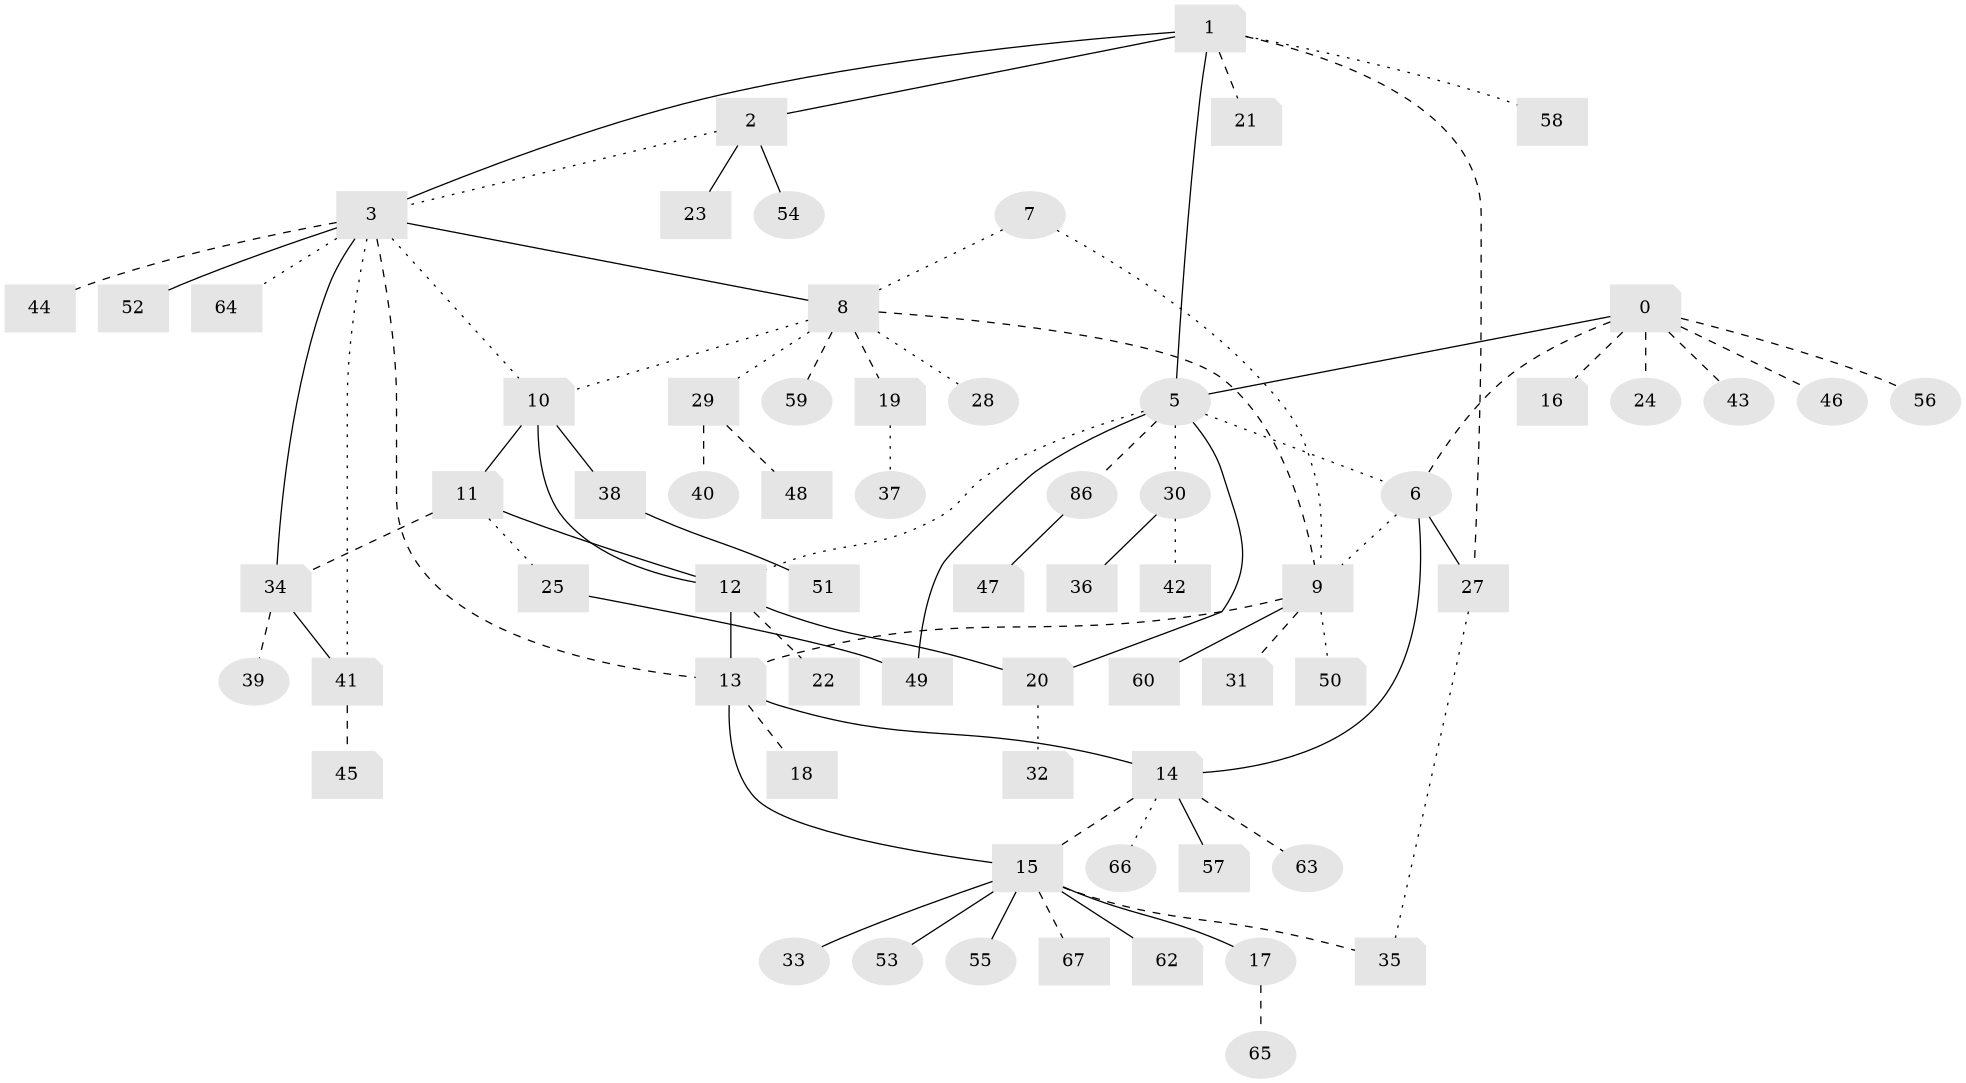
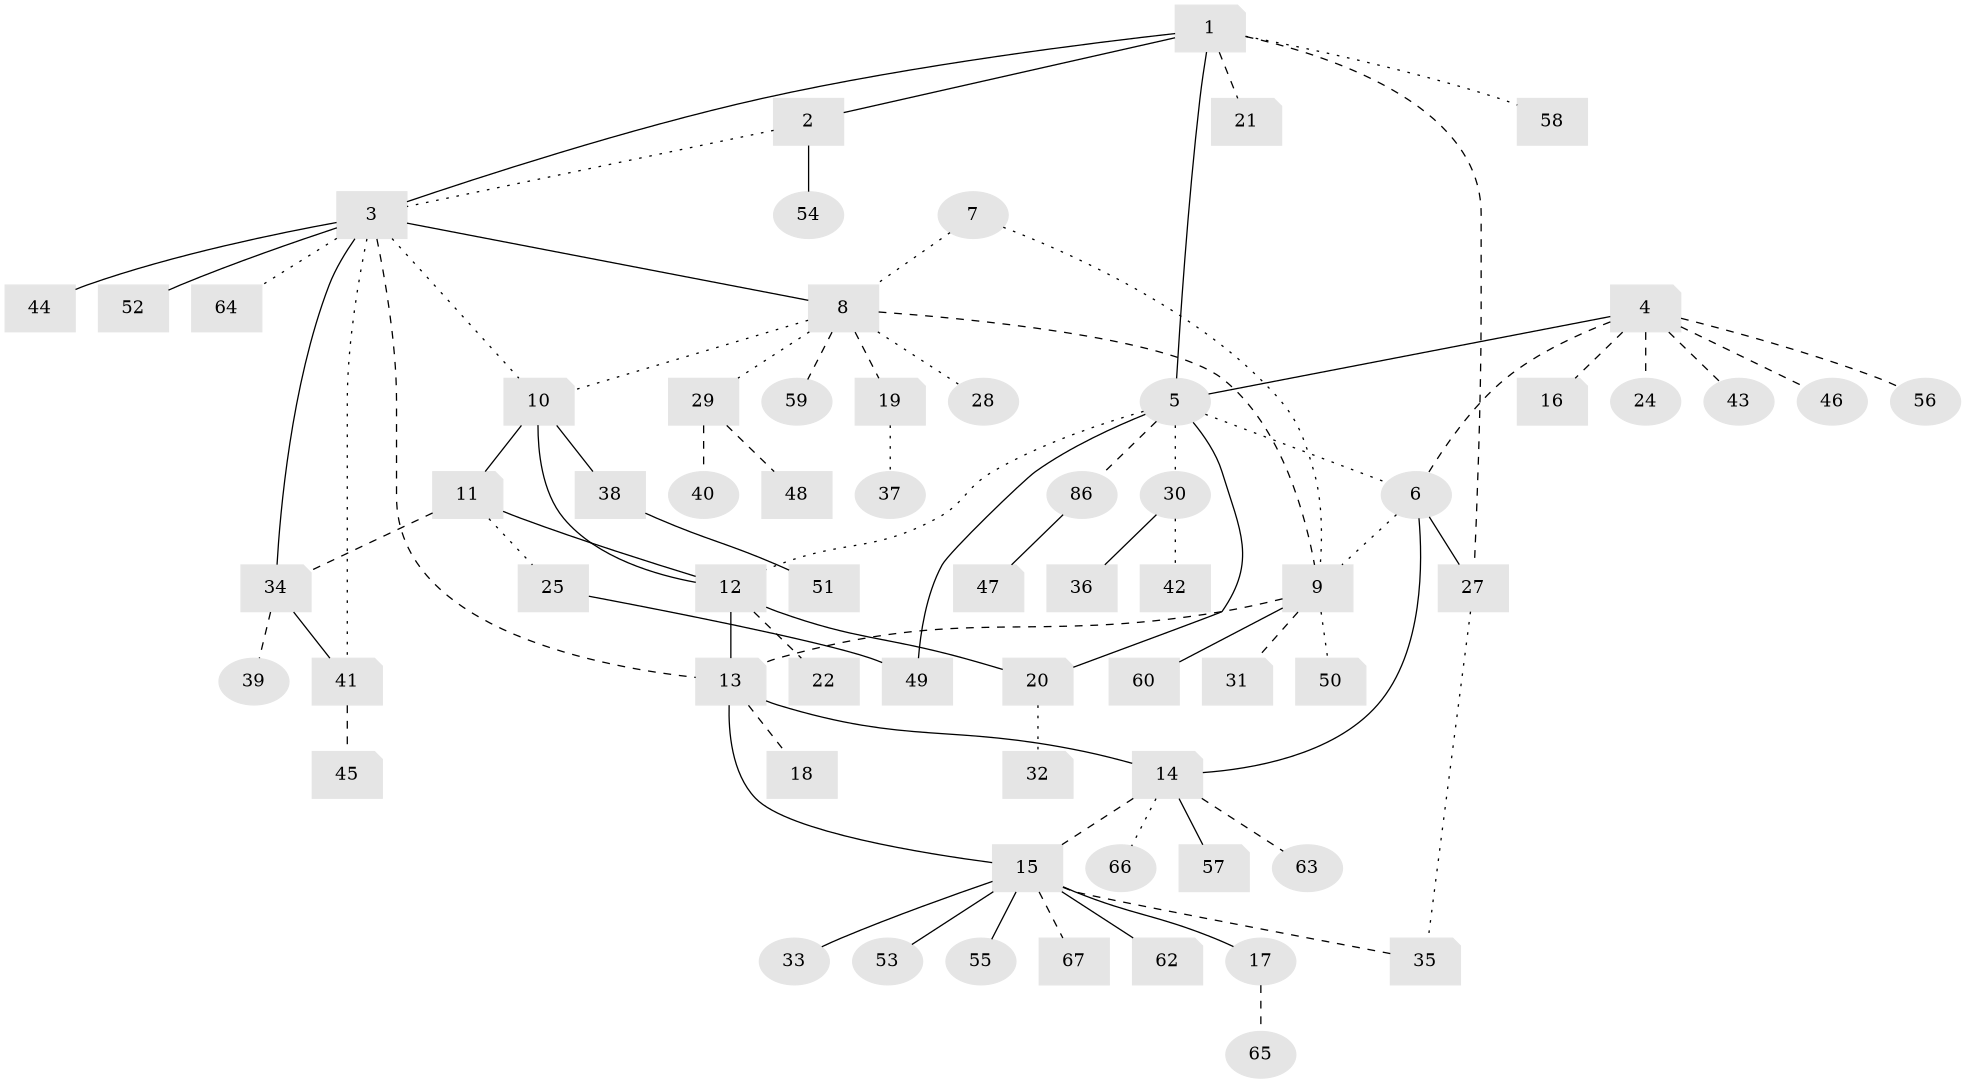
(696, 215) -> none
(205, 251) -> (205, 251)
(1646, 308) -> (1646, 308)
